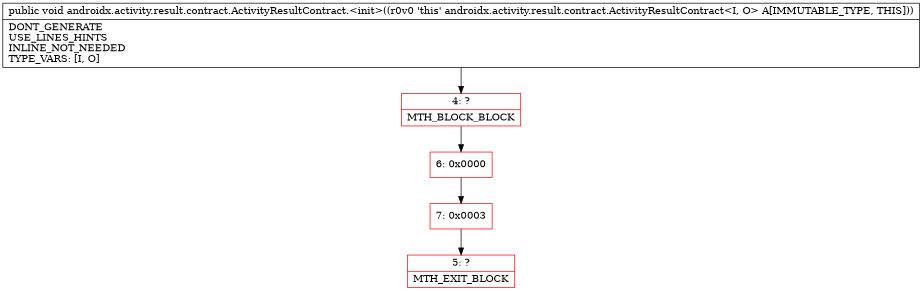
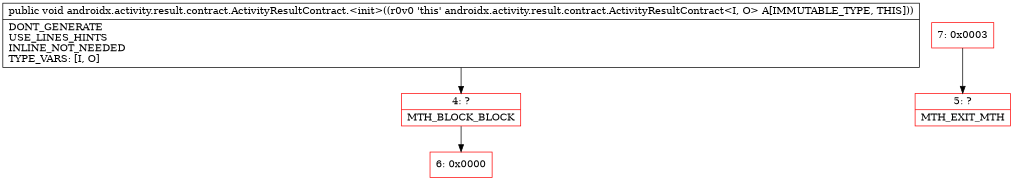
(461, 187) -> none
(461, 279) -> (963, 117)
